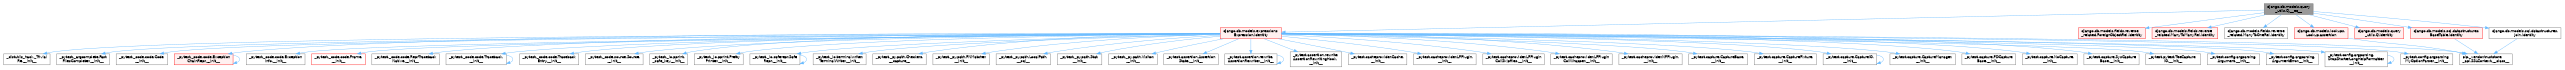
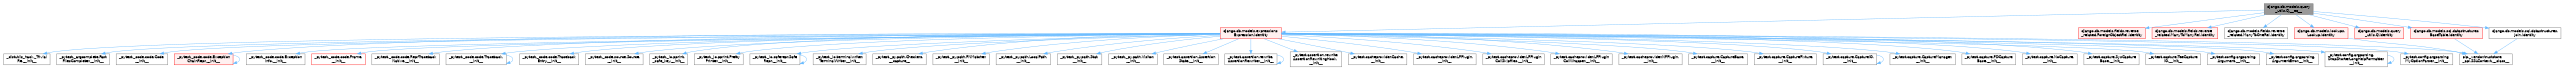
(2321, 33) -> (2321, 33)
(1023, 59) -> (1023, 59)
(2173, 59) -> (2173, 59)
